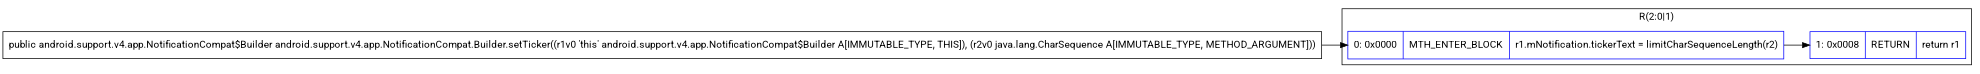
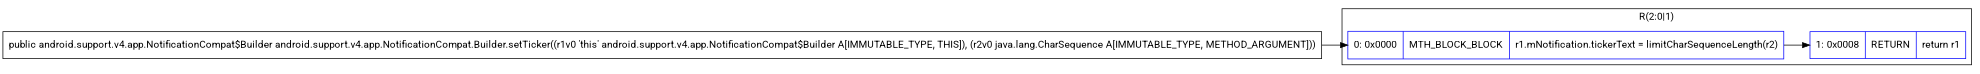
(1456, 45) -> (1456, 45)
